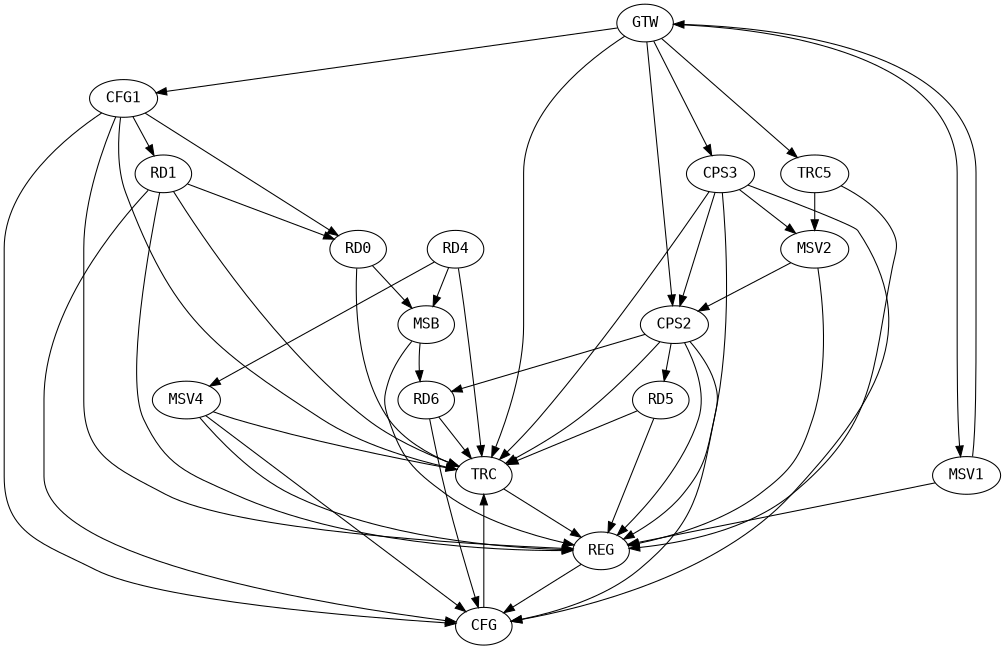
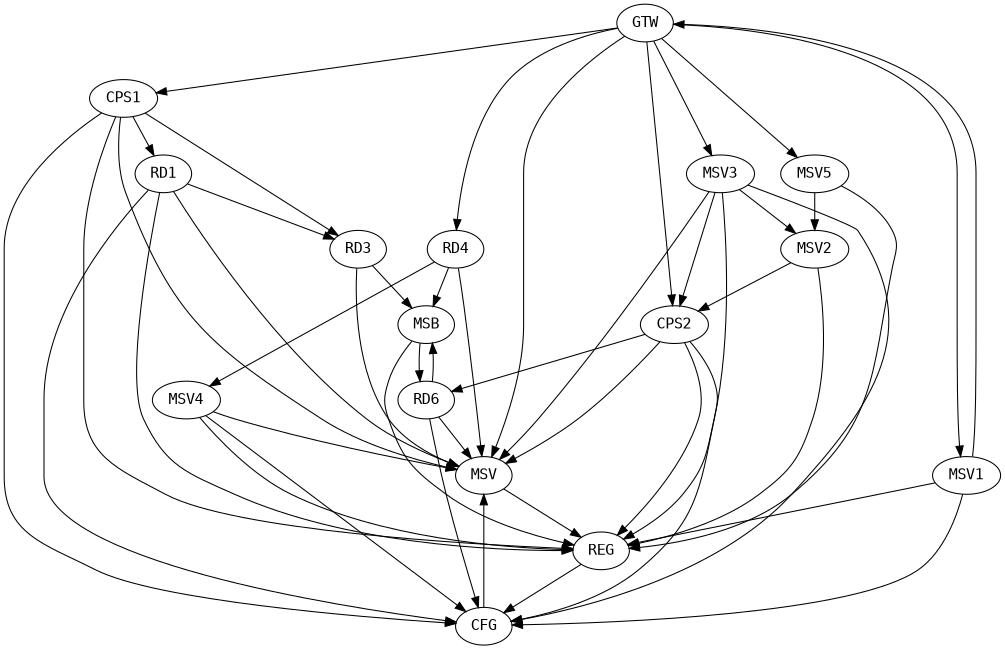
none -> (500, 91)
(124, 98) -> (124, 98)
(720, 174) -> (720, 174)
(815, 174) -> (815, 174)
(358, 249) -> (358, 249)
none -> (433, 368)
(661, 400) -> none
(484, 475) -> (484, 475)
none -> (768, 609)
